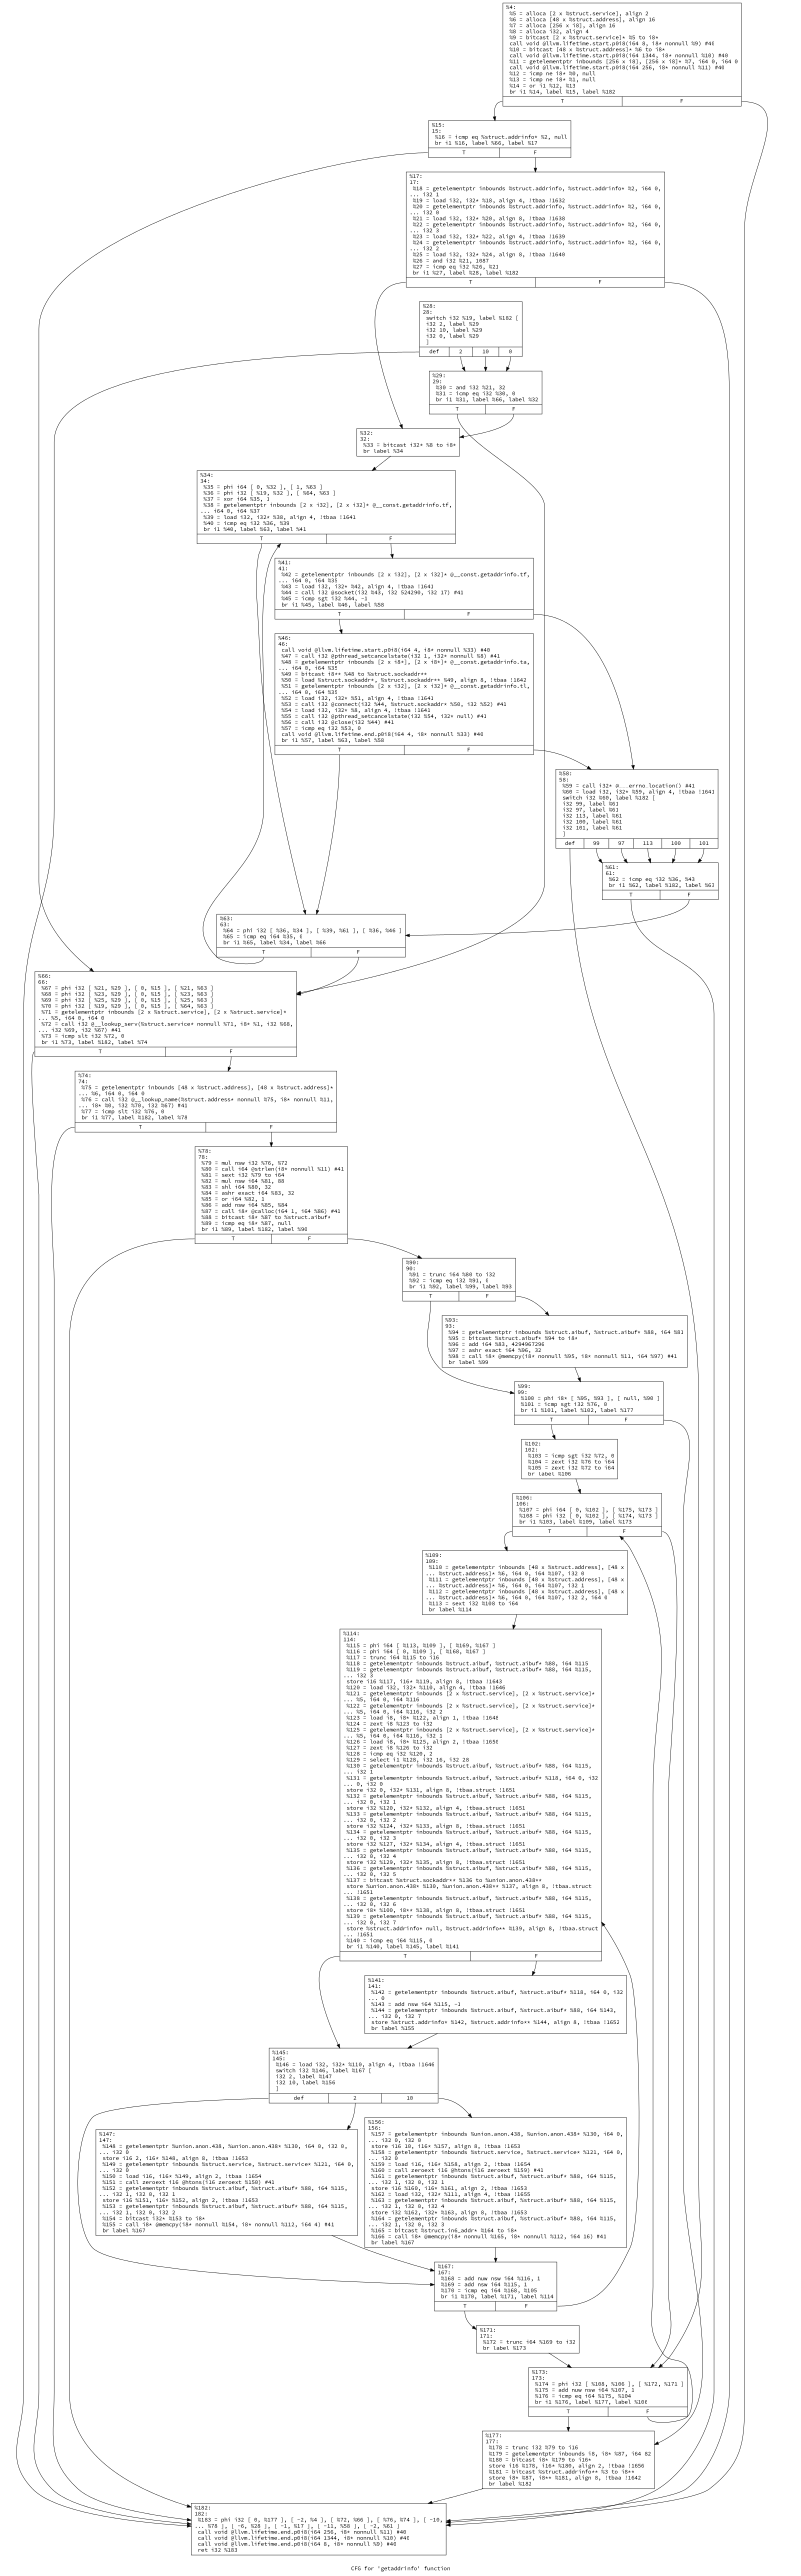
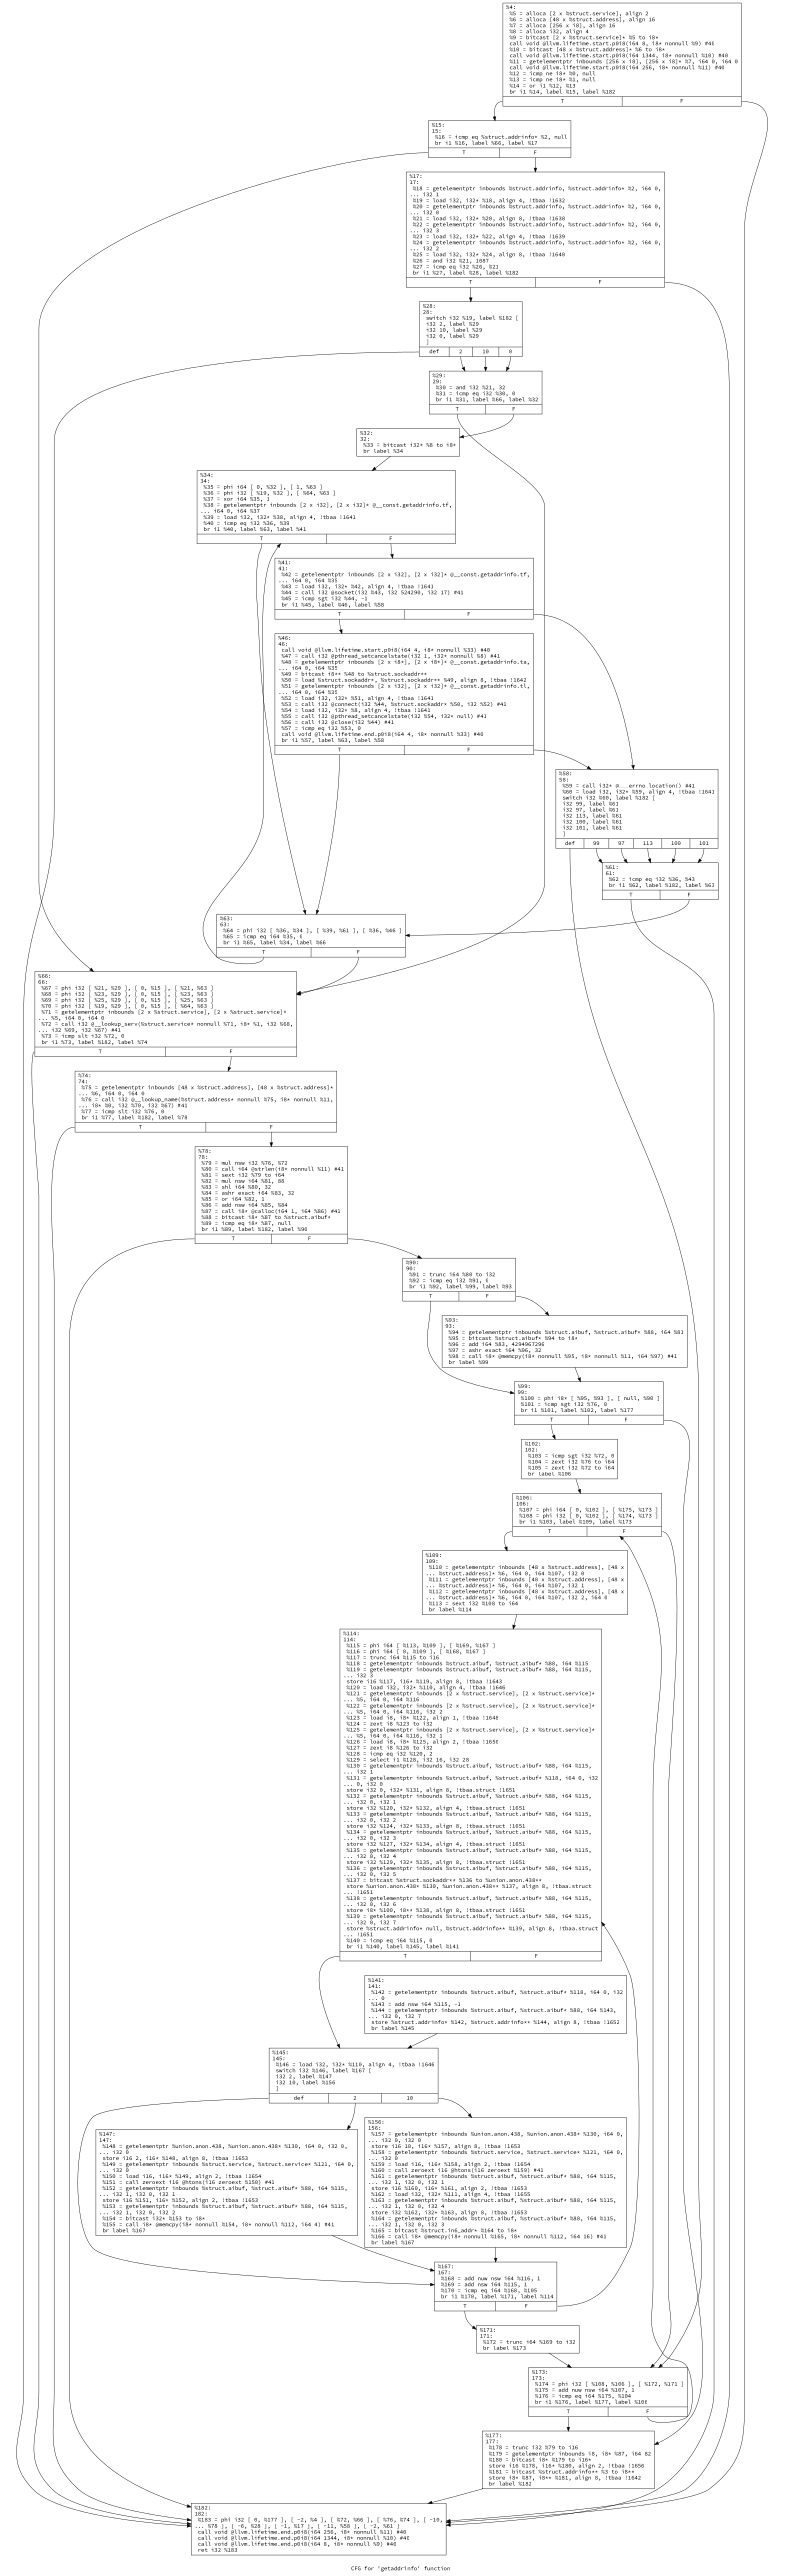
(378, 347) -> (471, 292)
(536, 1967) -> none
(391, 2028) -> (391, 2028)
